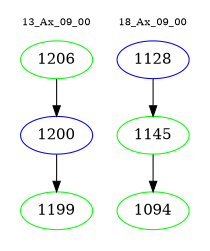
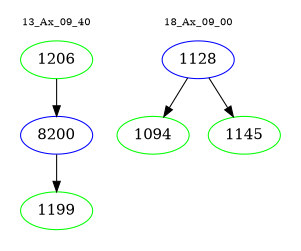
(57, 23) -> (57, 23)
(57, 135) -> (57, 135)
(153, 168) -> (179, 93)
